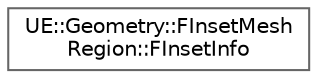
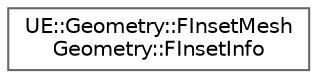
(159, 39) -> (159, 39)
